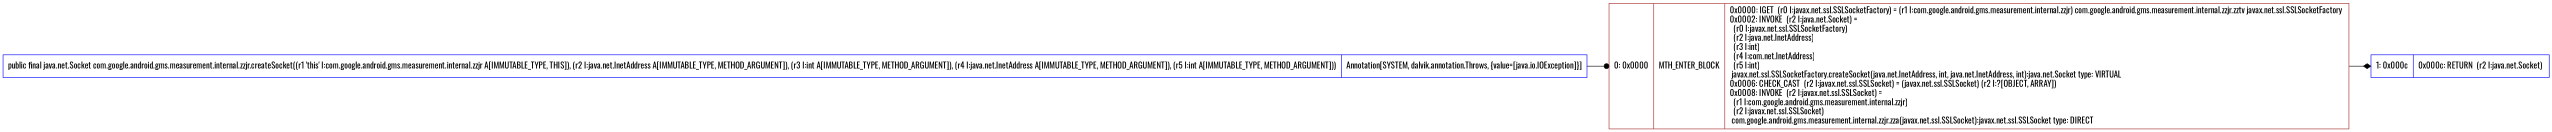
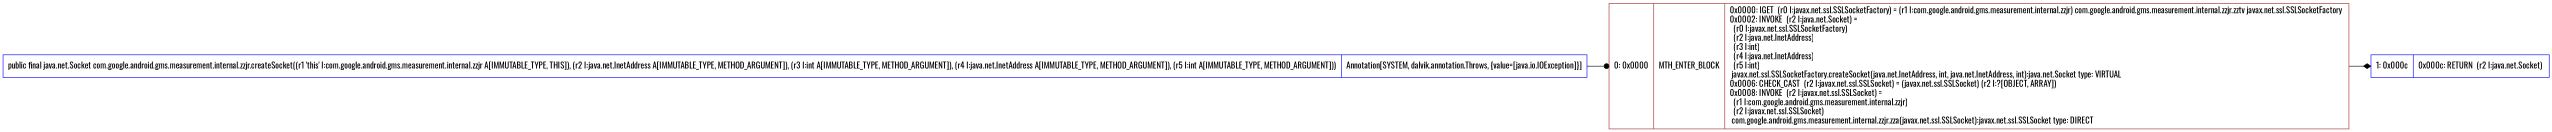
(1772, 57) -> (1772, 57)
